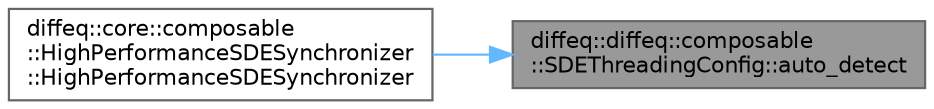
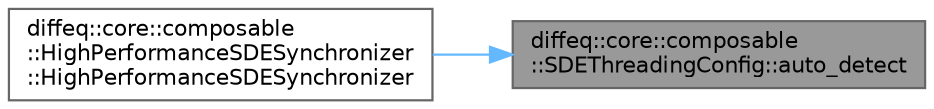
(719, 55) -> (719, 55)
